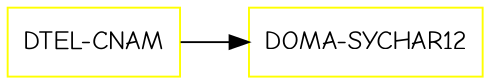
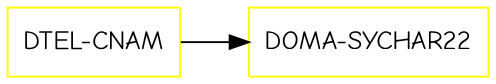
(366, 42) -> (369, 42)
